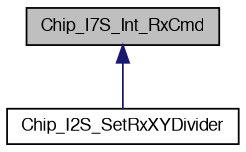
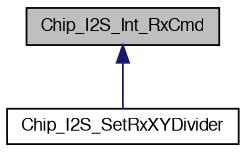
(123, 27) -> (123, 27)
